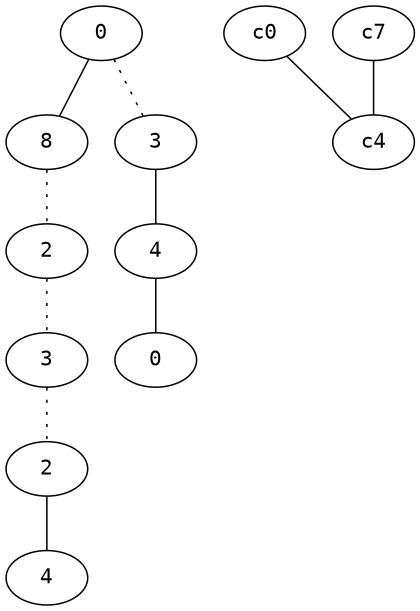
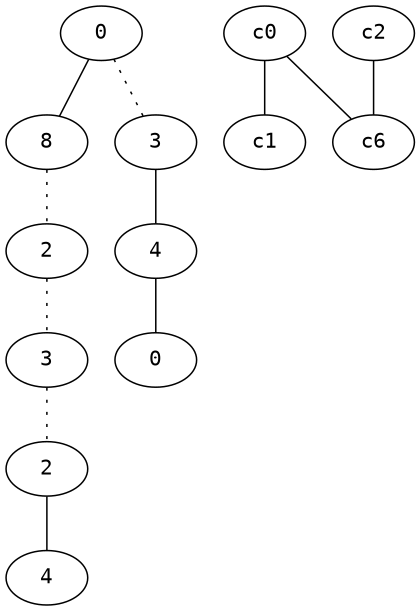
(374, 33) -> (374, 33)
none -> (265, 142)
(374, 142) -> (374, 142)
